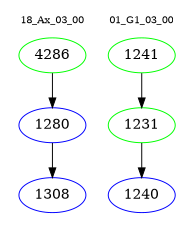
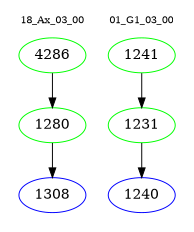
(52, 125) -> (52, 125)
